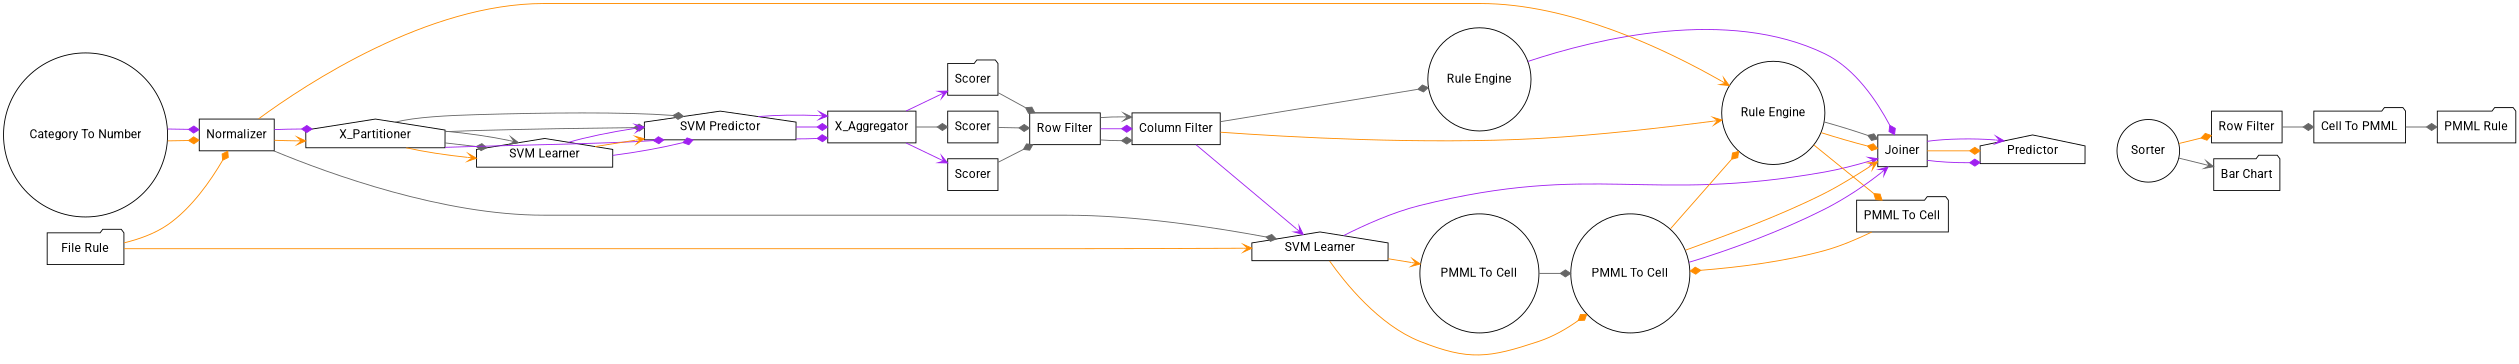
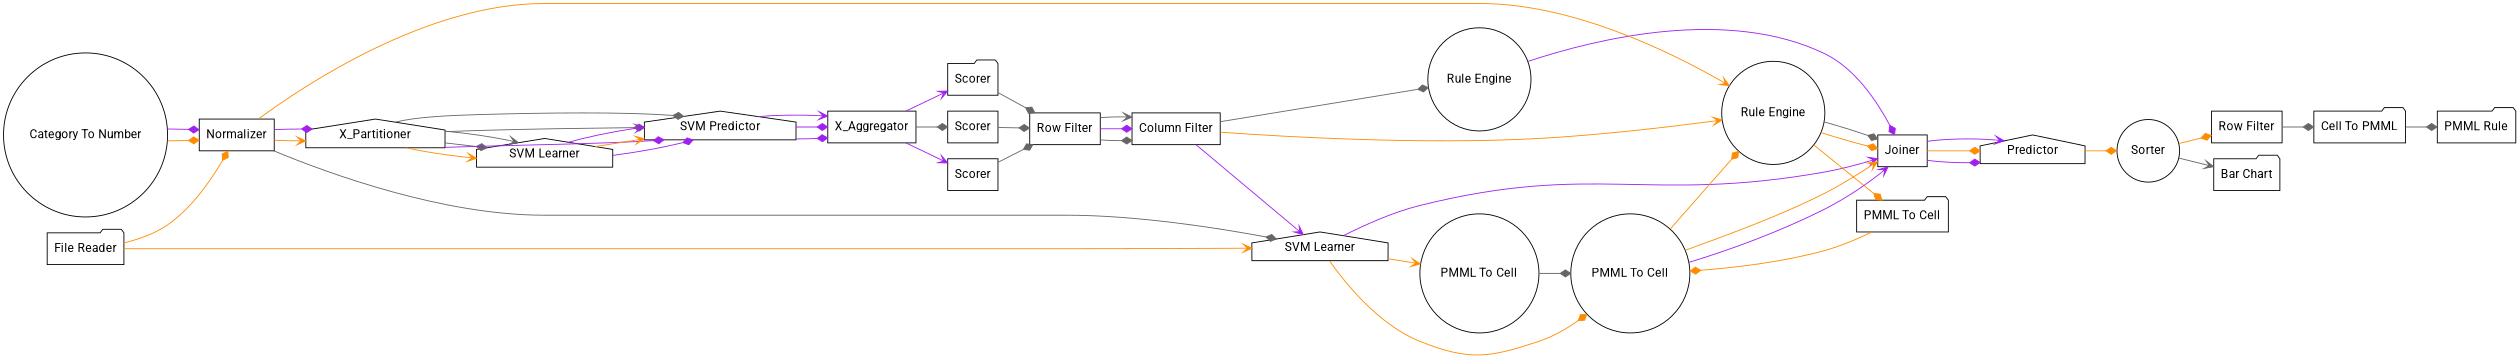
none -> (2096, 151)
(86, 249) -> (86, 249)
